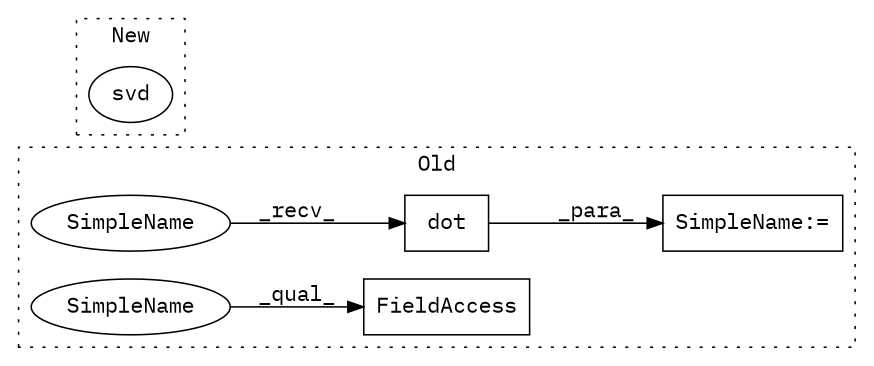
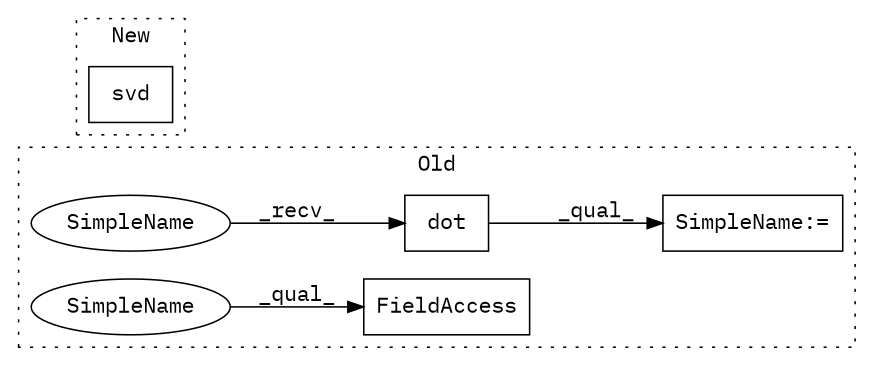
(131, 95) -> (131, 95)
(596, 212) -> (596, 212)
